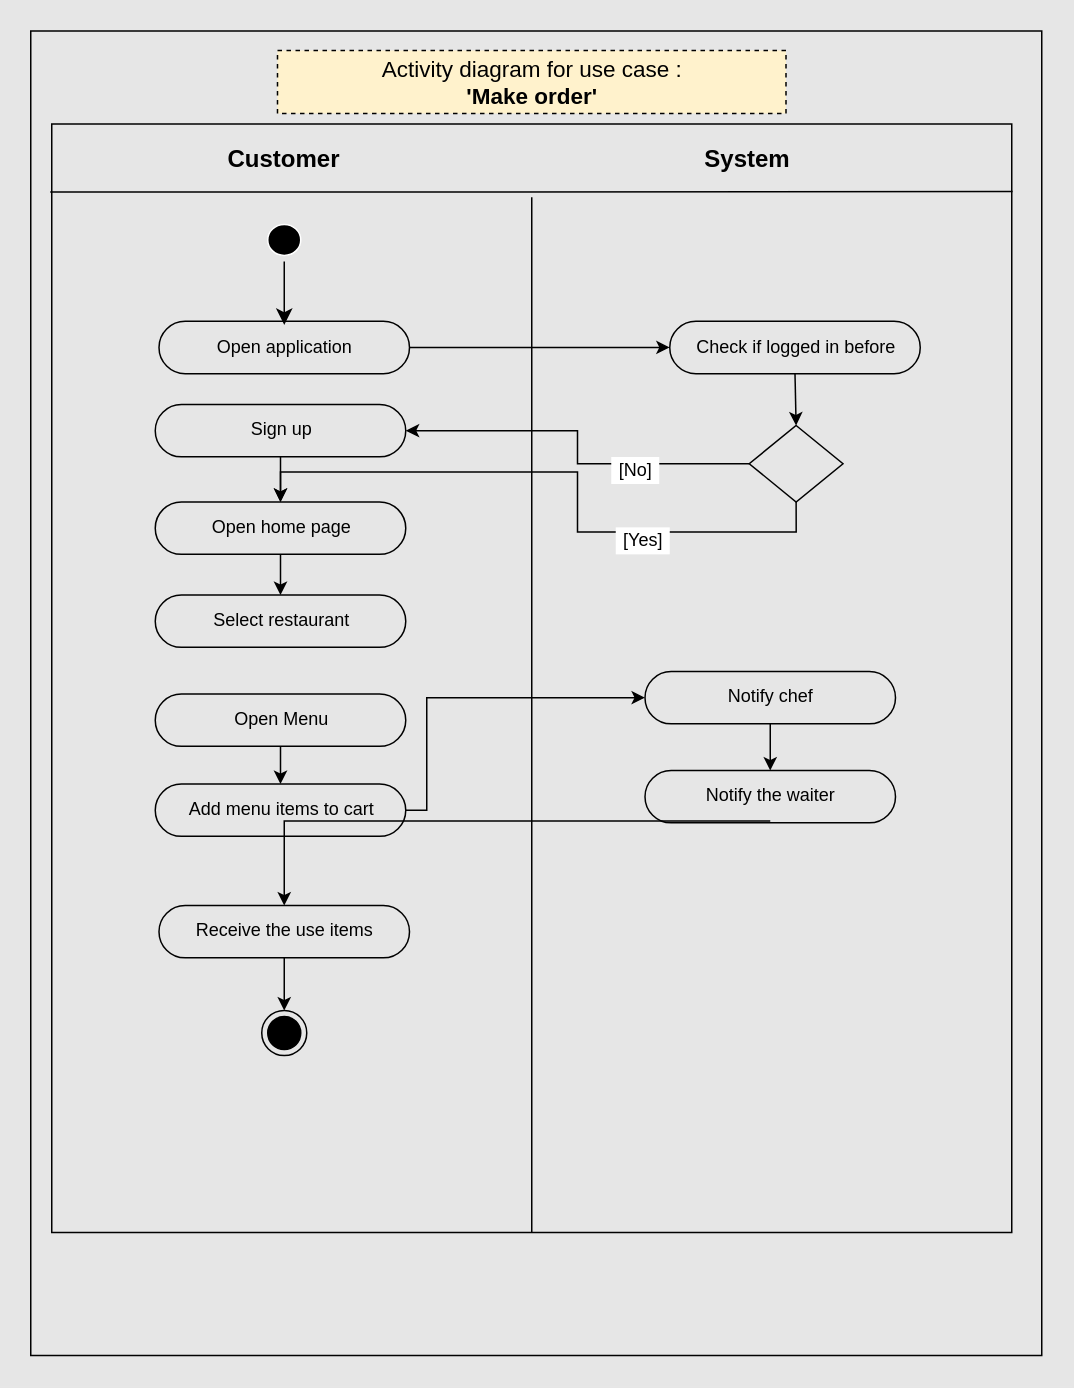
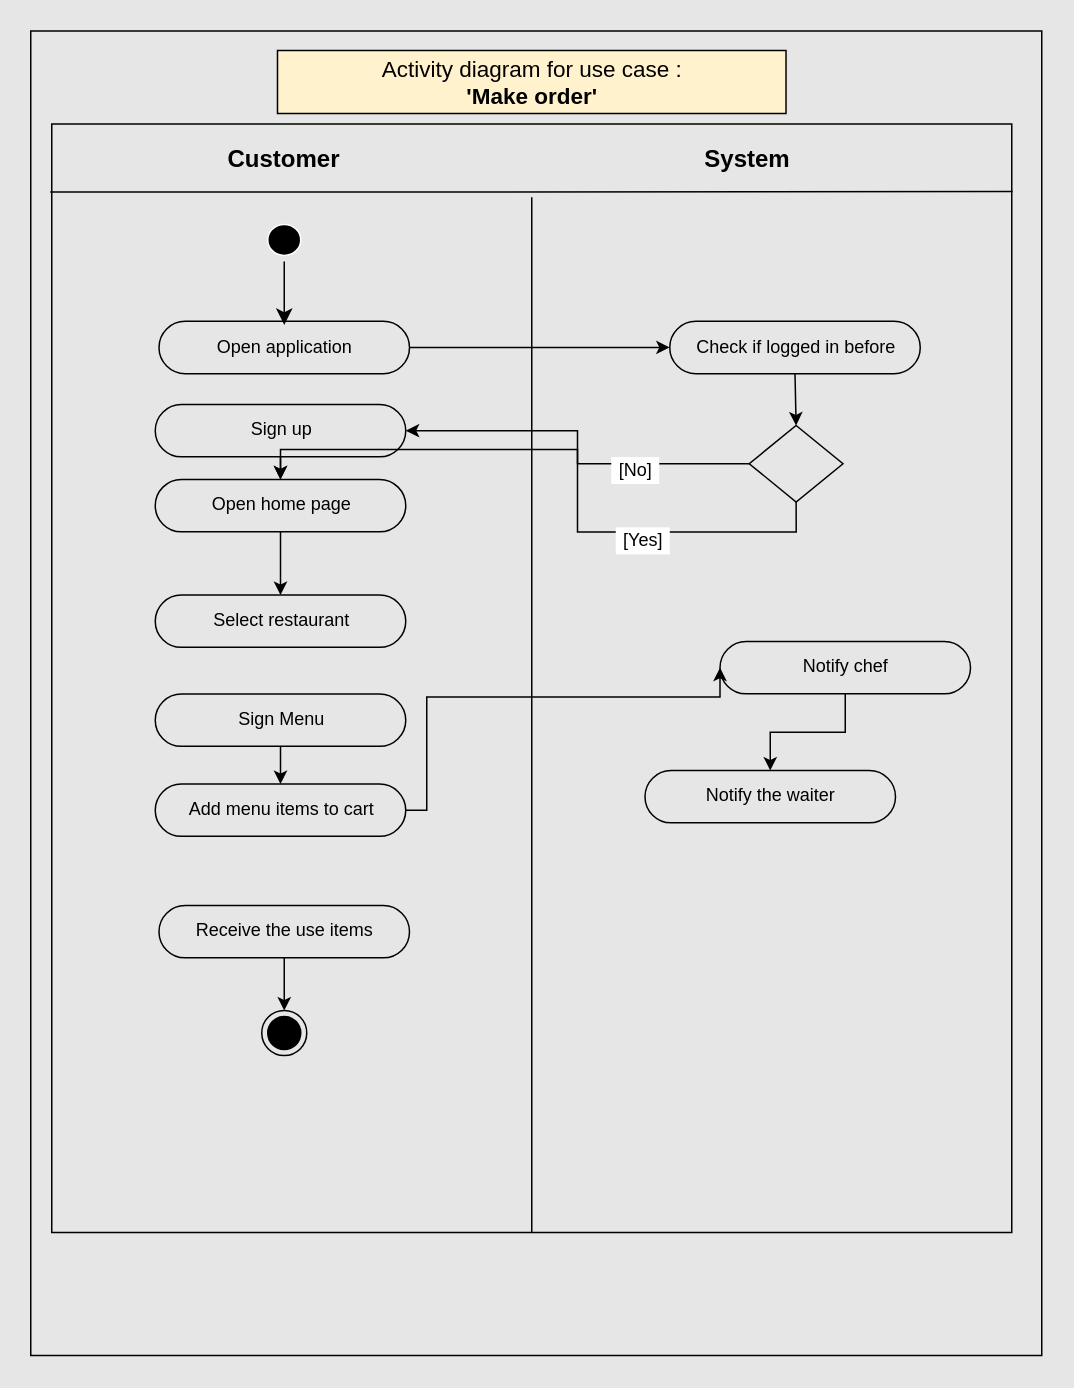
(532, 82) -> (532, 82)
(281, 528) -> (281, 505)
(770, 697) -> (845, 667)
(282, 719) -> (282, 719)
(435, 821) -> none
